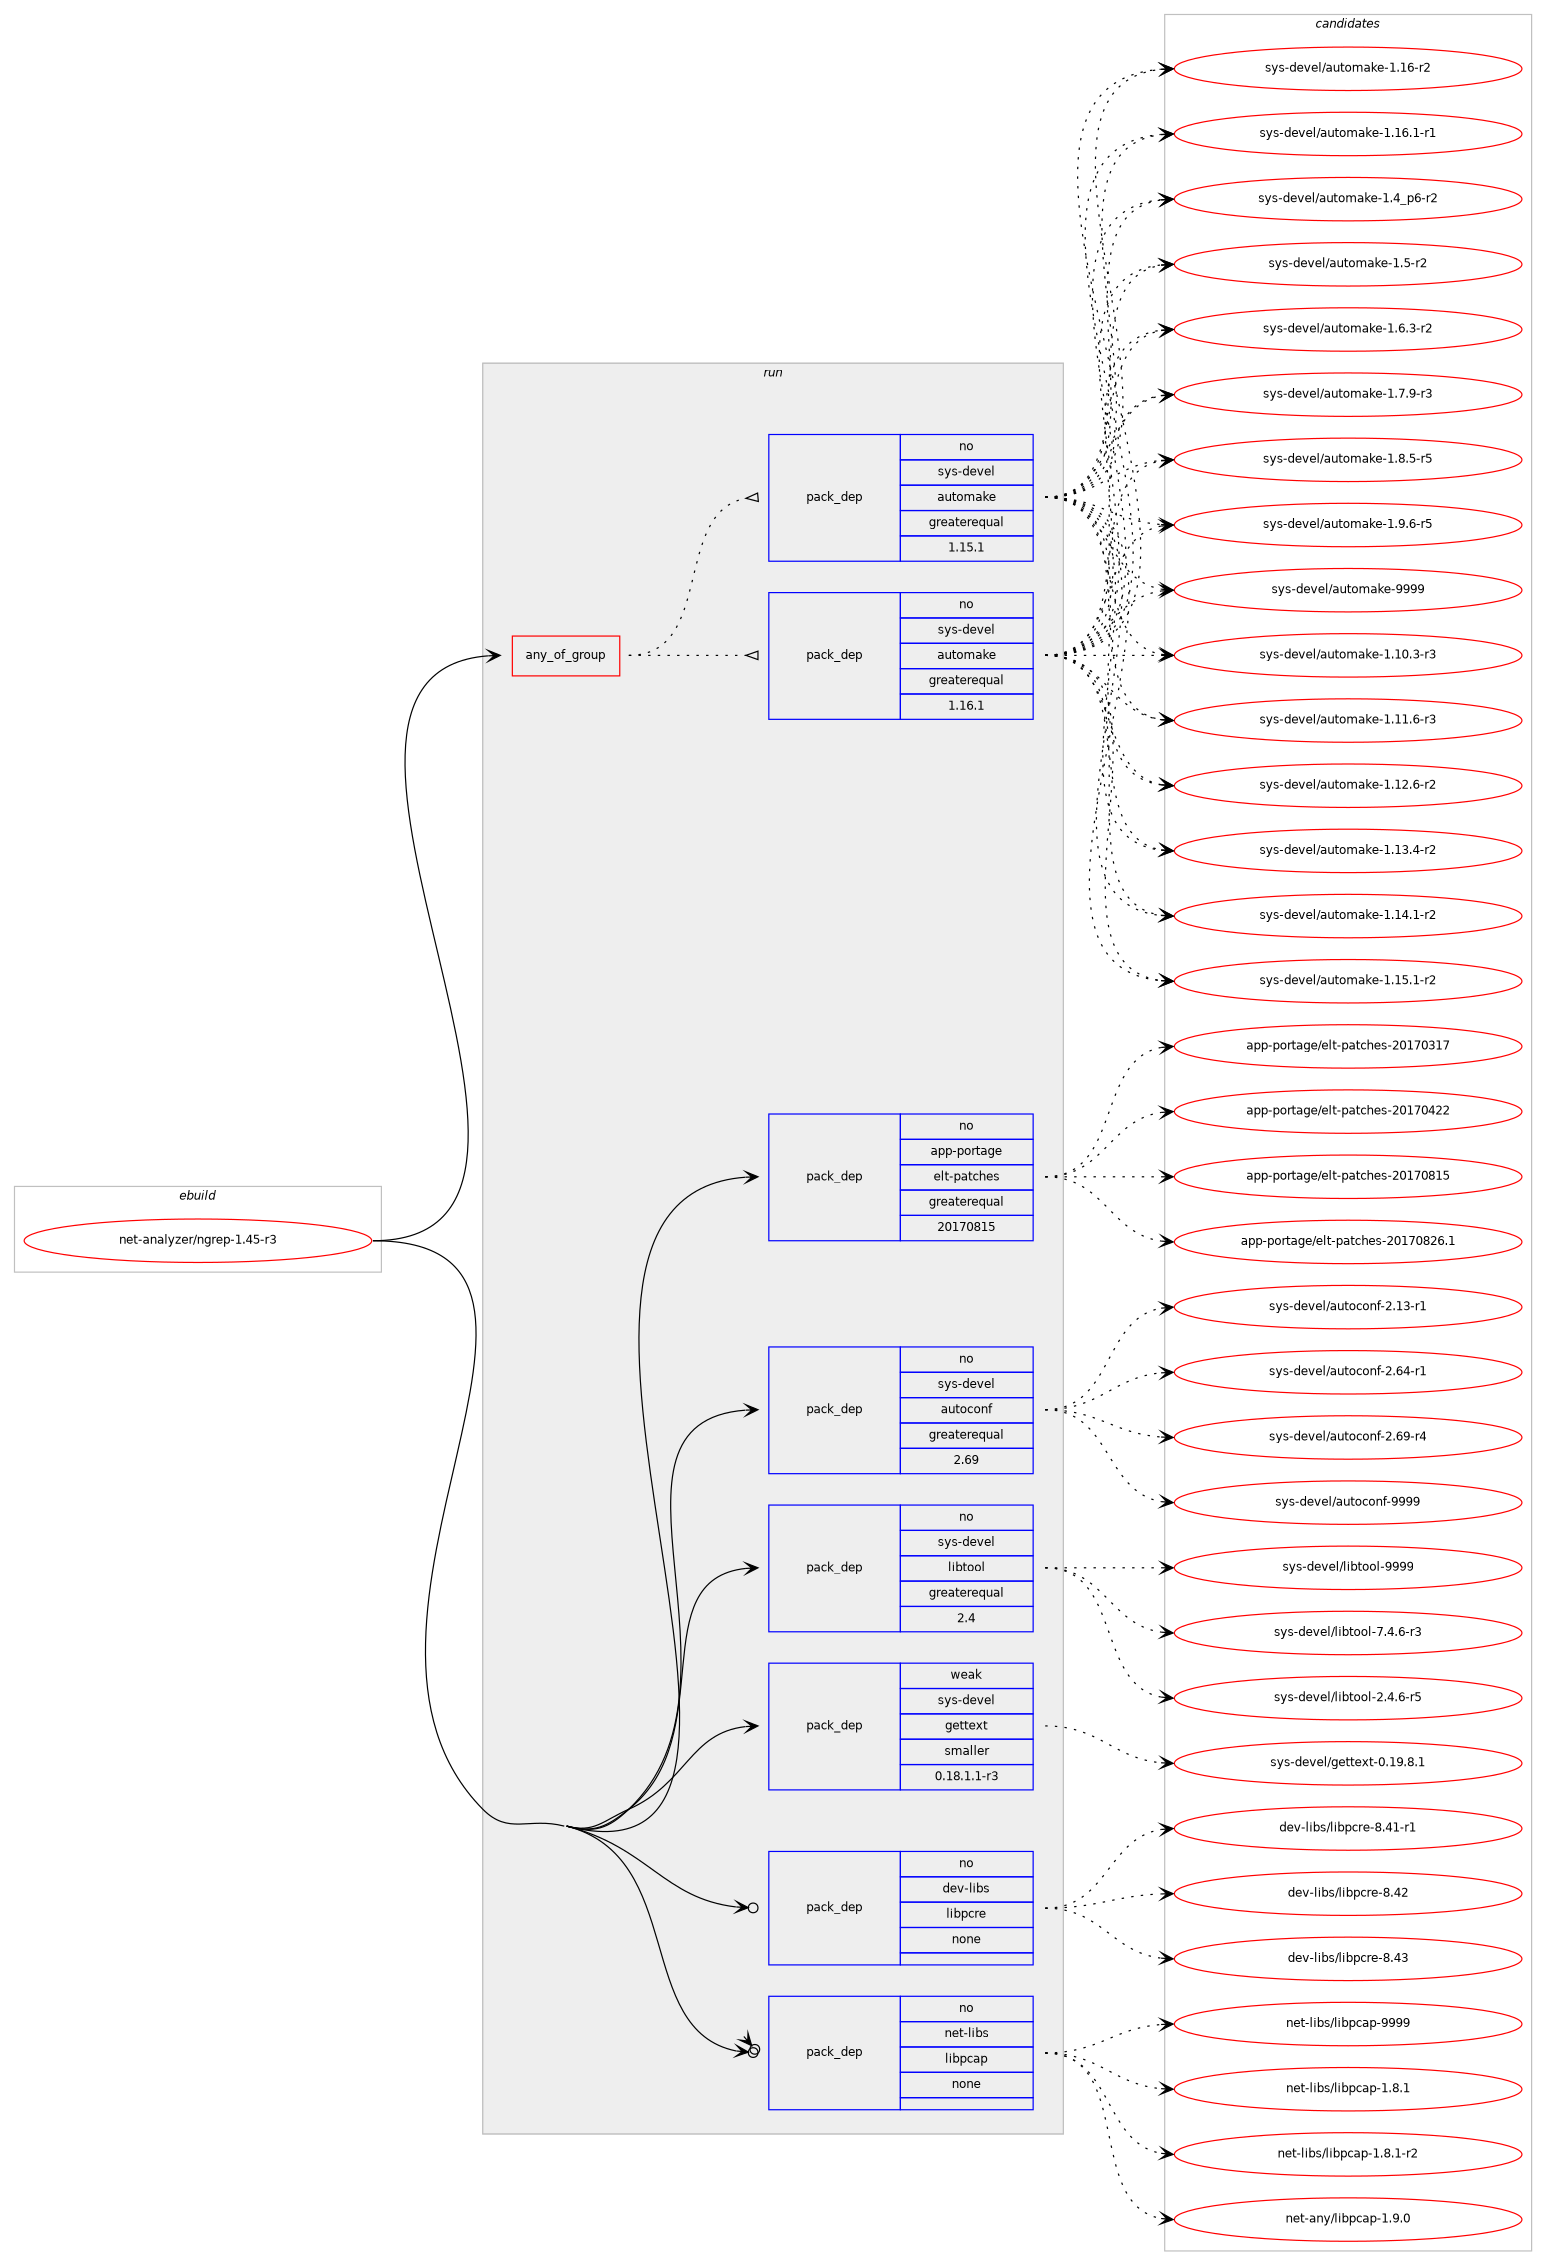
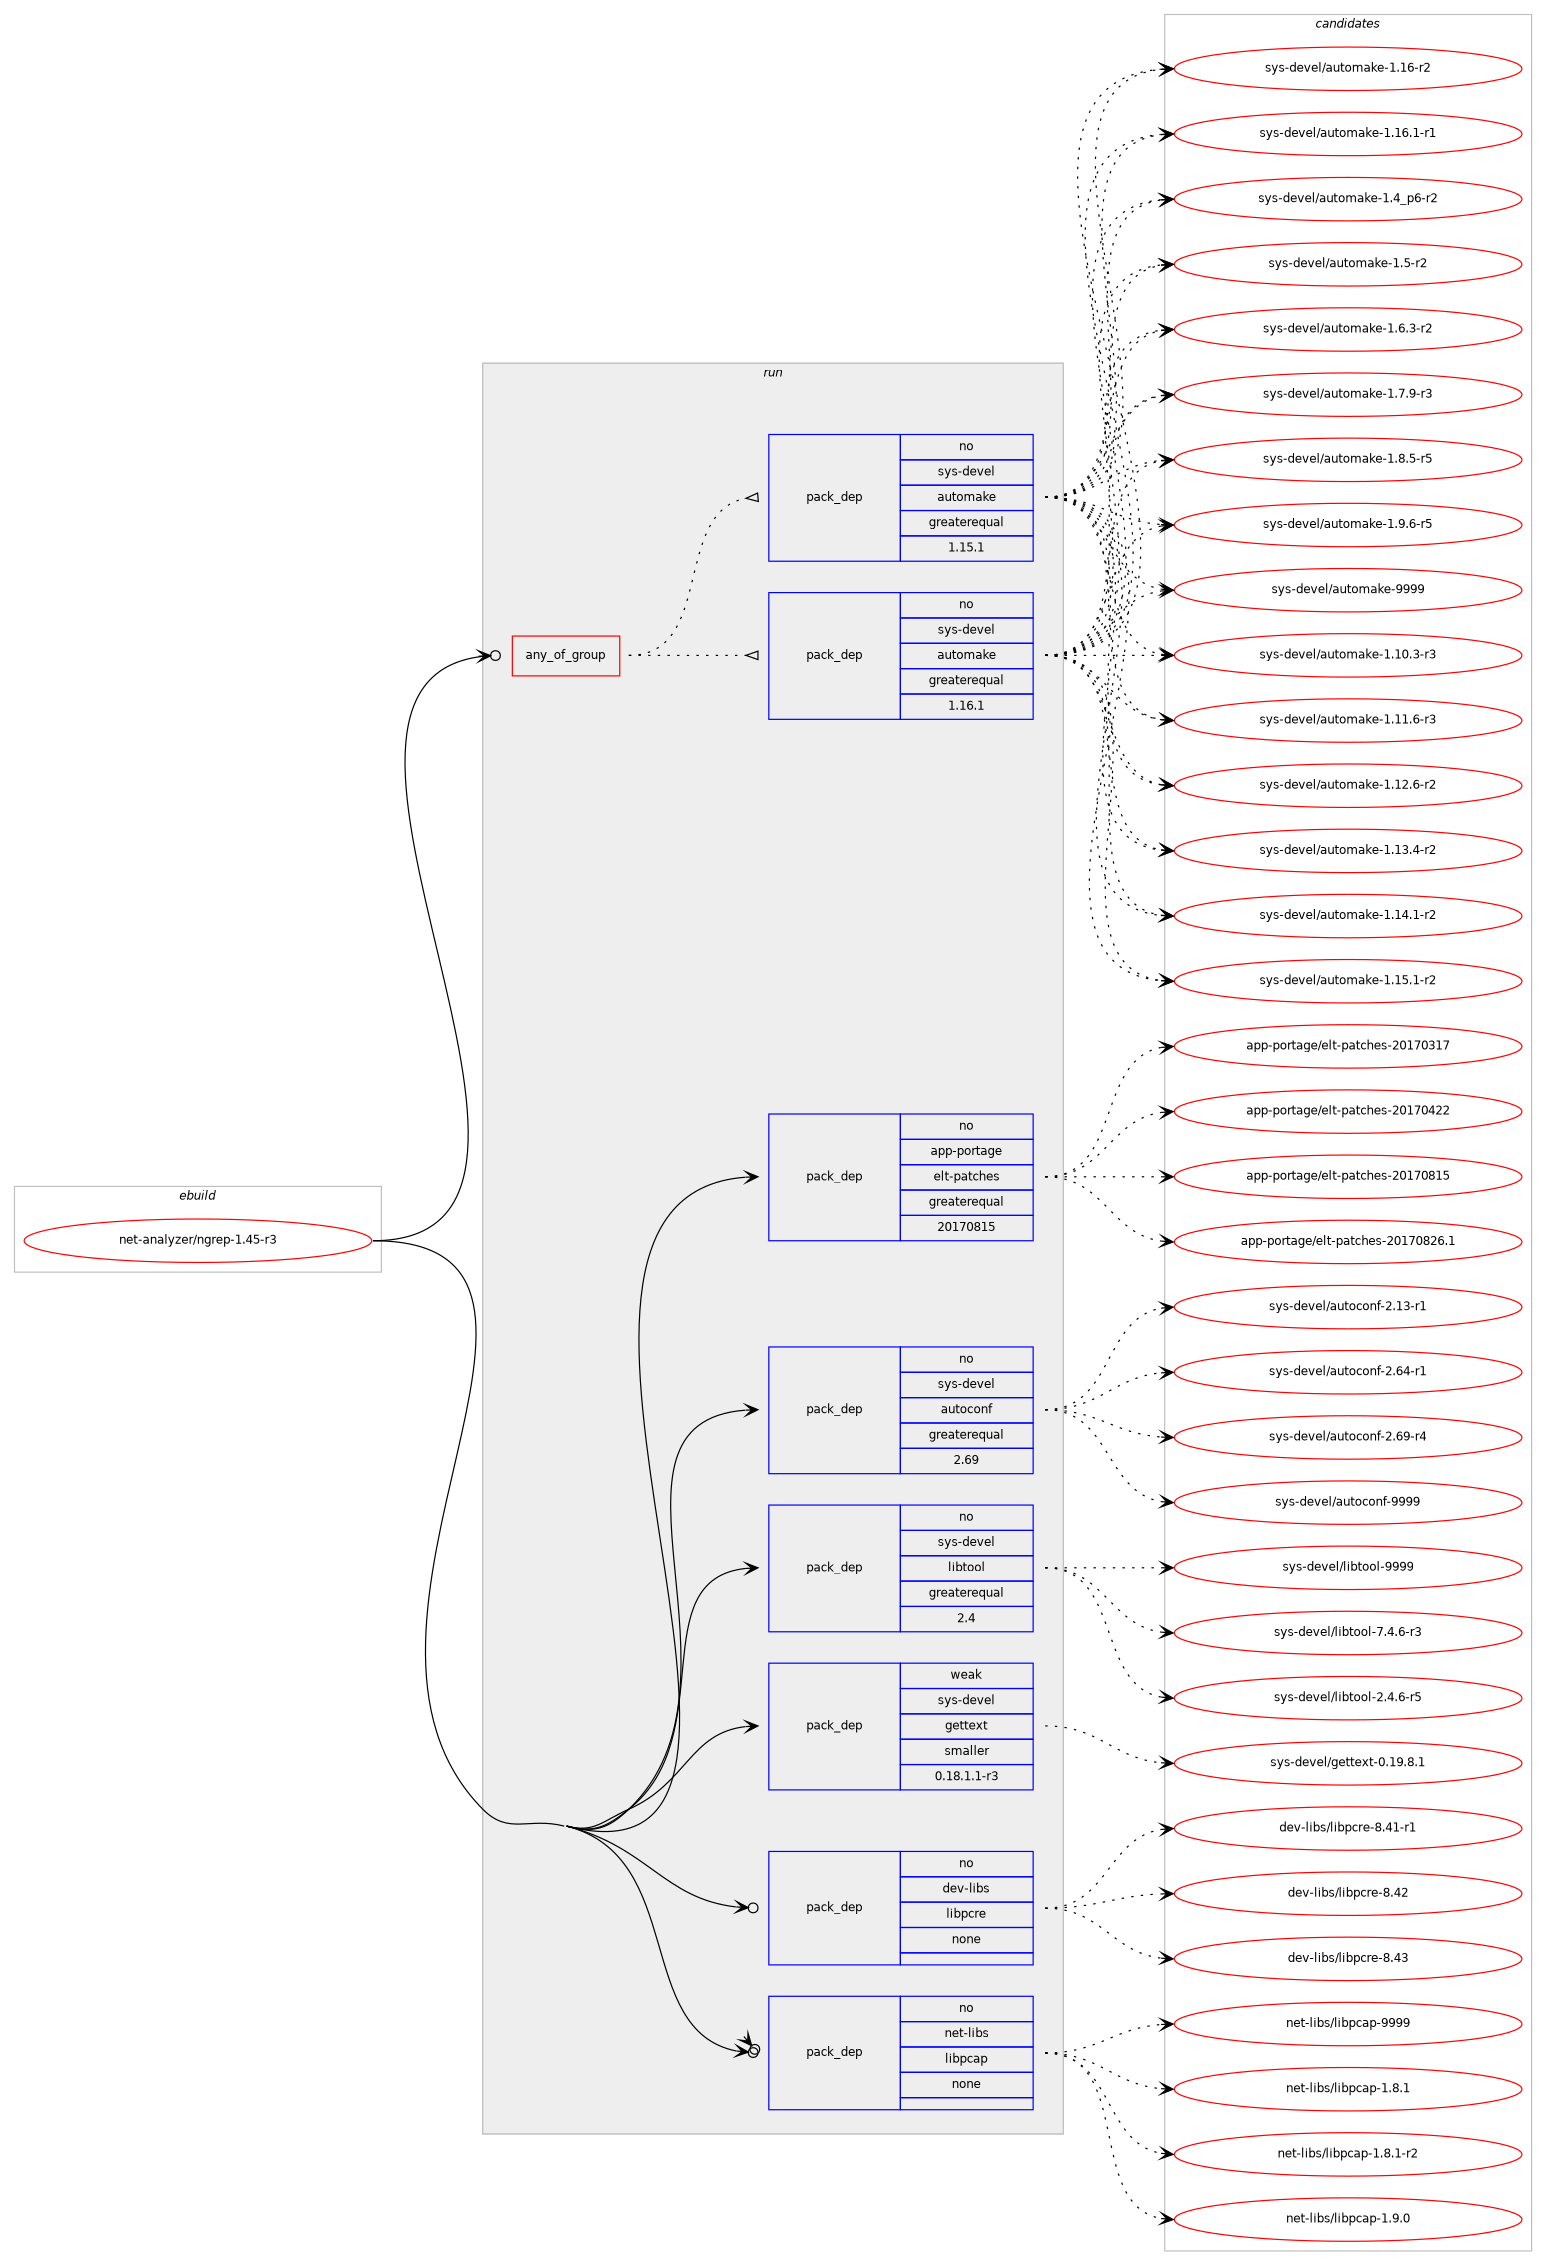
(438, 954) -> (438, 954)
(1348, 2220) -> (1348, 2220)
